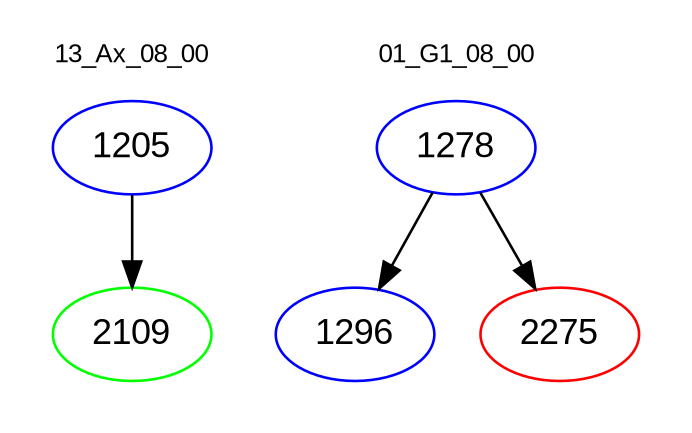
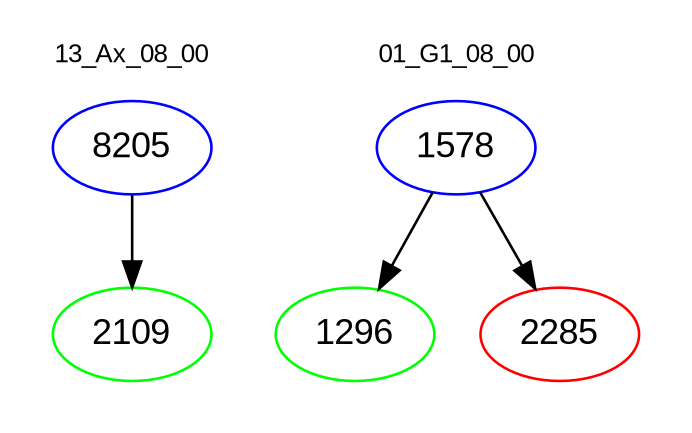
(132, 148) -> (132, 148)
(456, 148) -> (456, 148)
(355, 334) -> (355, 334)
(560, 334) -> (560, 334)
